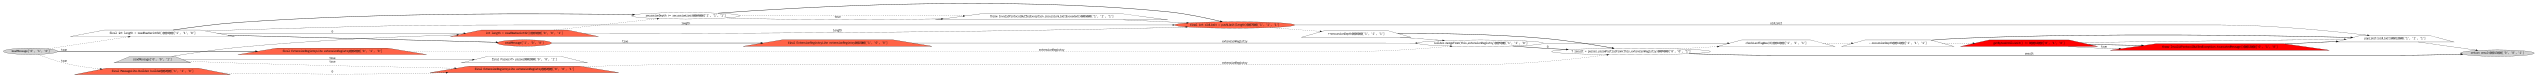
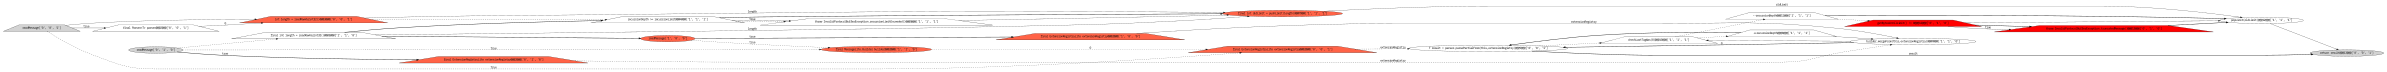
(686, 16) -> (668, 20)
(1295, 29) -> (1712, 37)
(341, 33) -> (230, 25)
(2395, 39) -> (2262, 20)
none -> (760, 45)
(152, 71) -> (876, 49)
